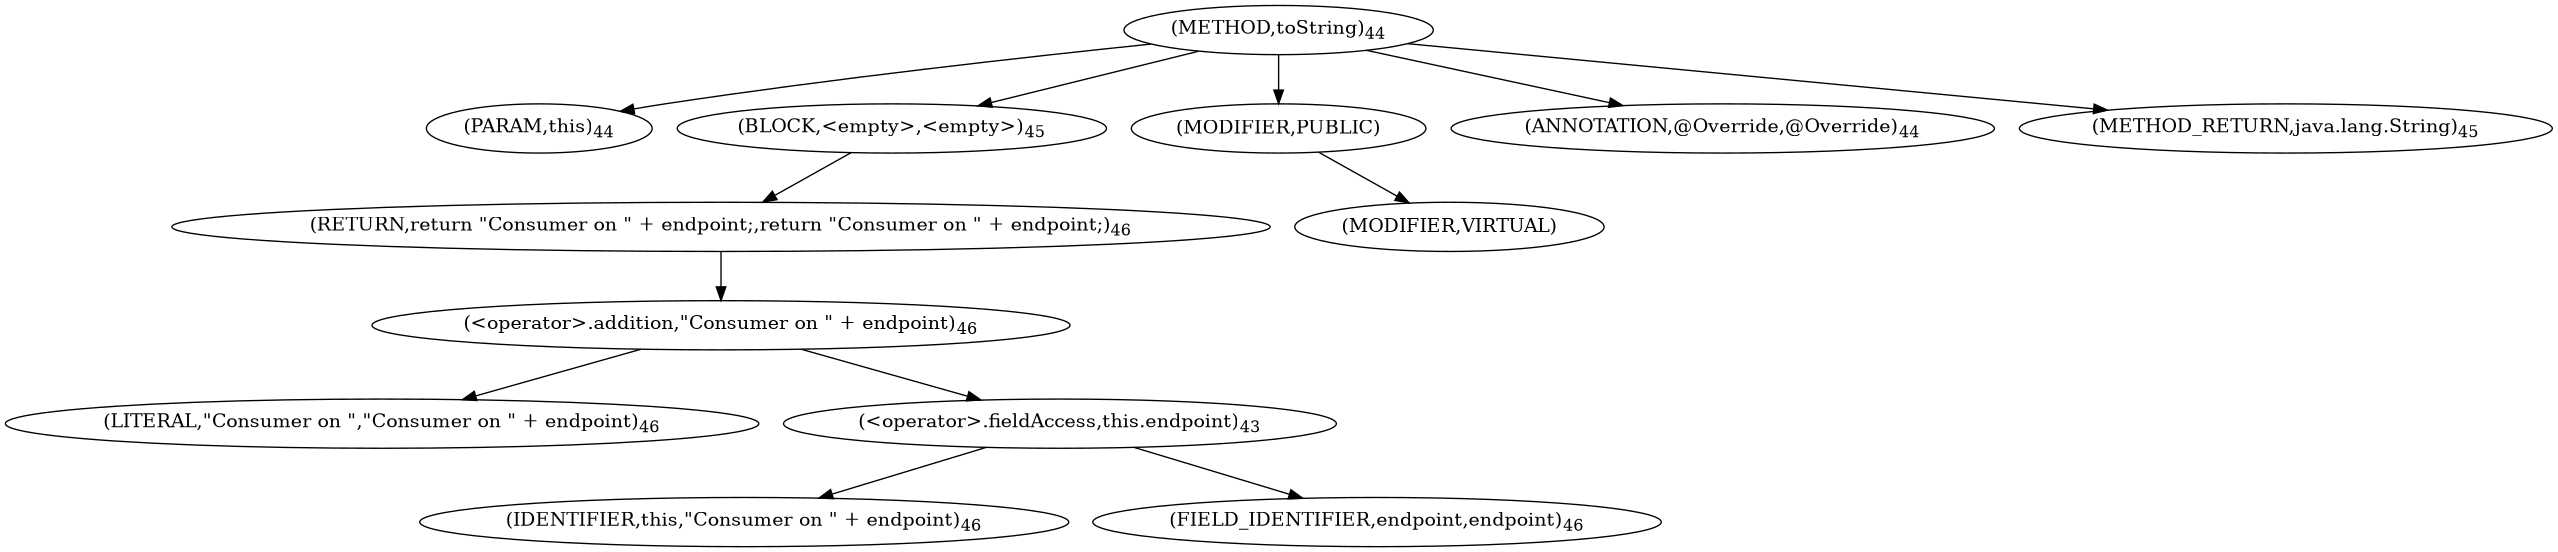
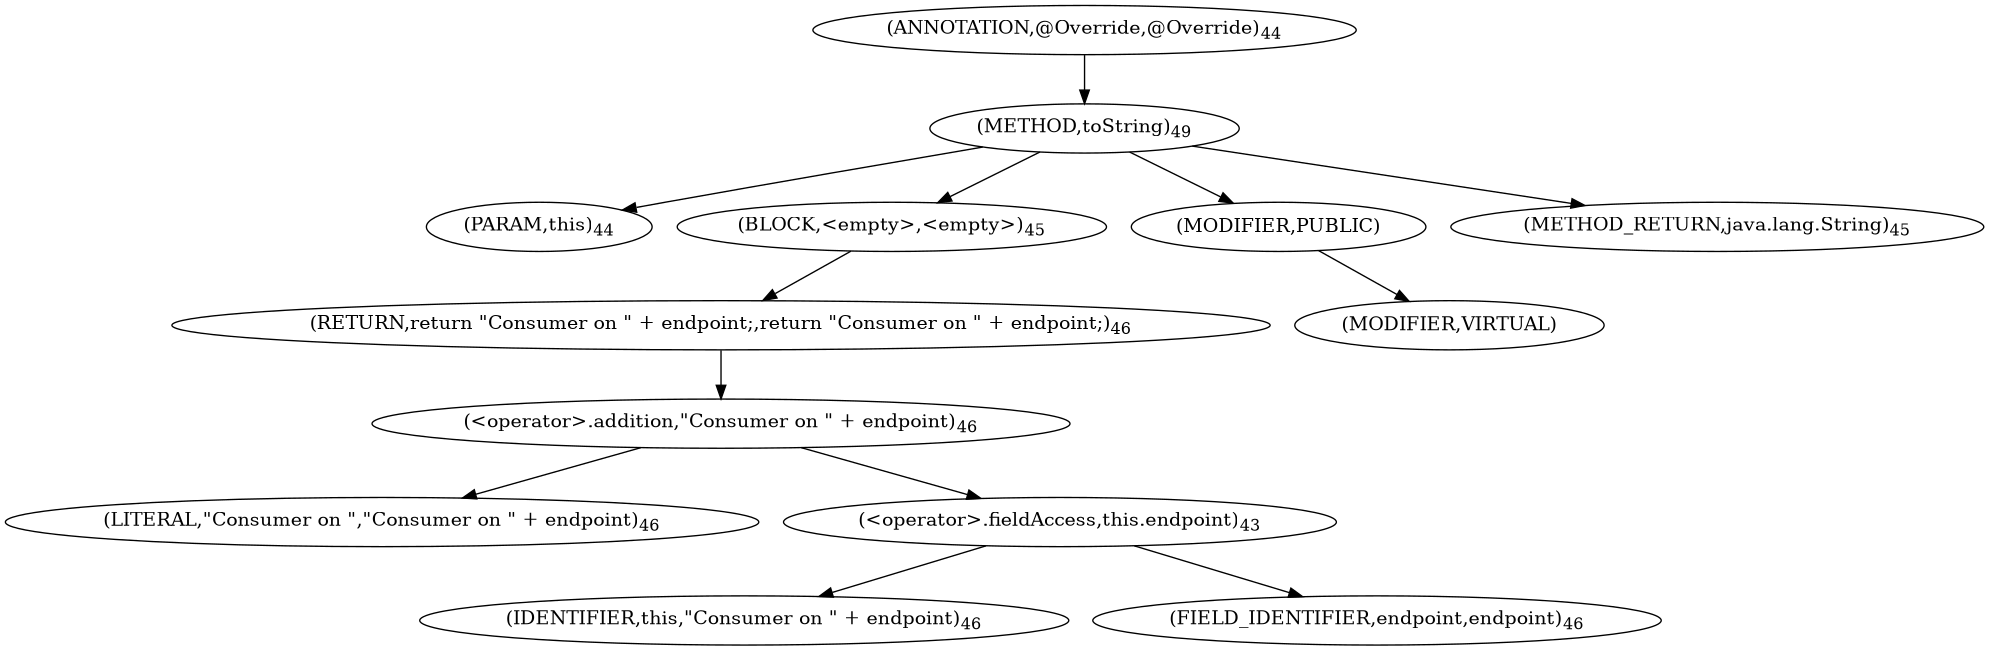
(1376, 28) -> (1182, 126)
(1488, 76) -> (1085, 73)
